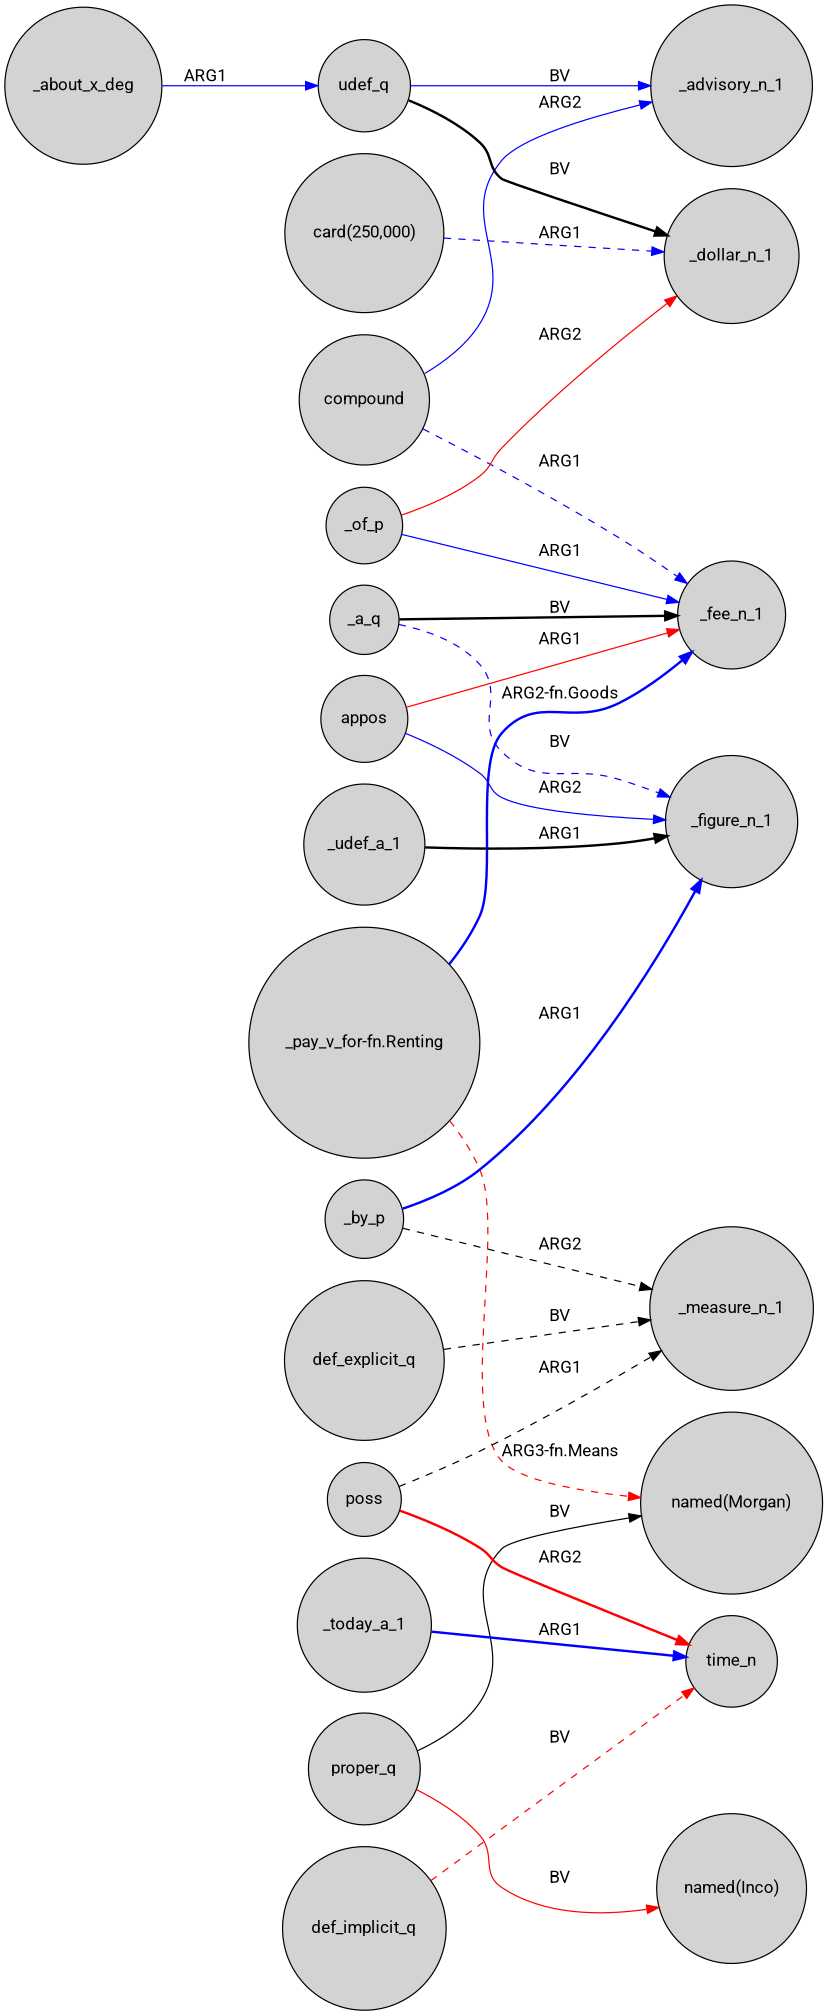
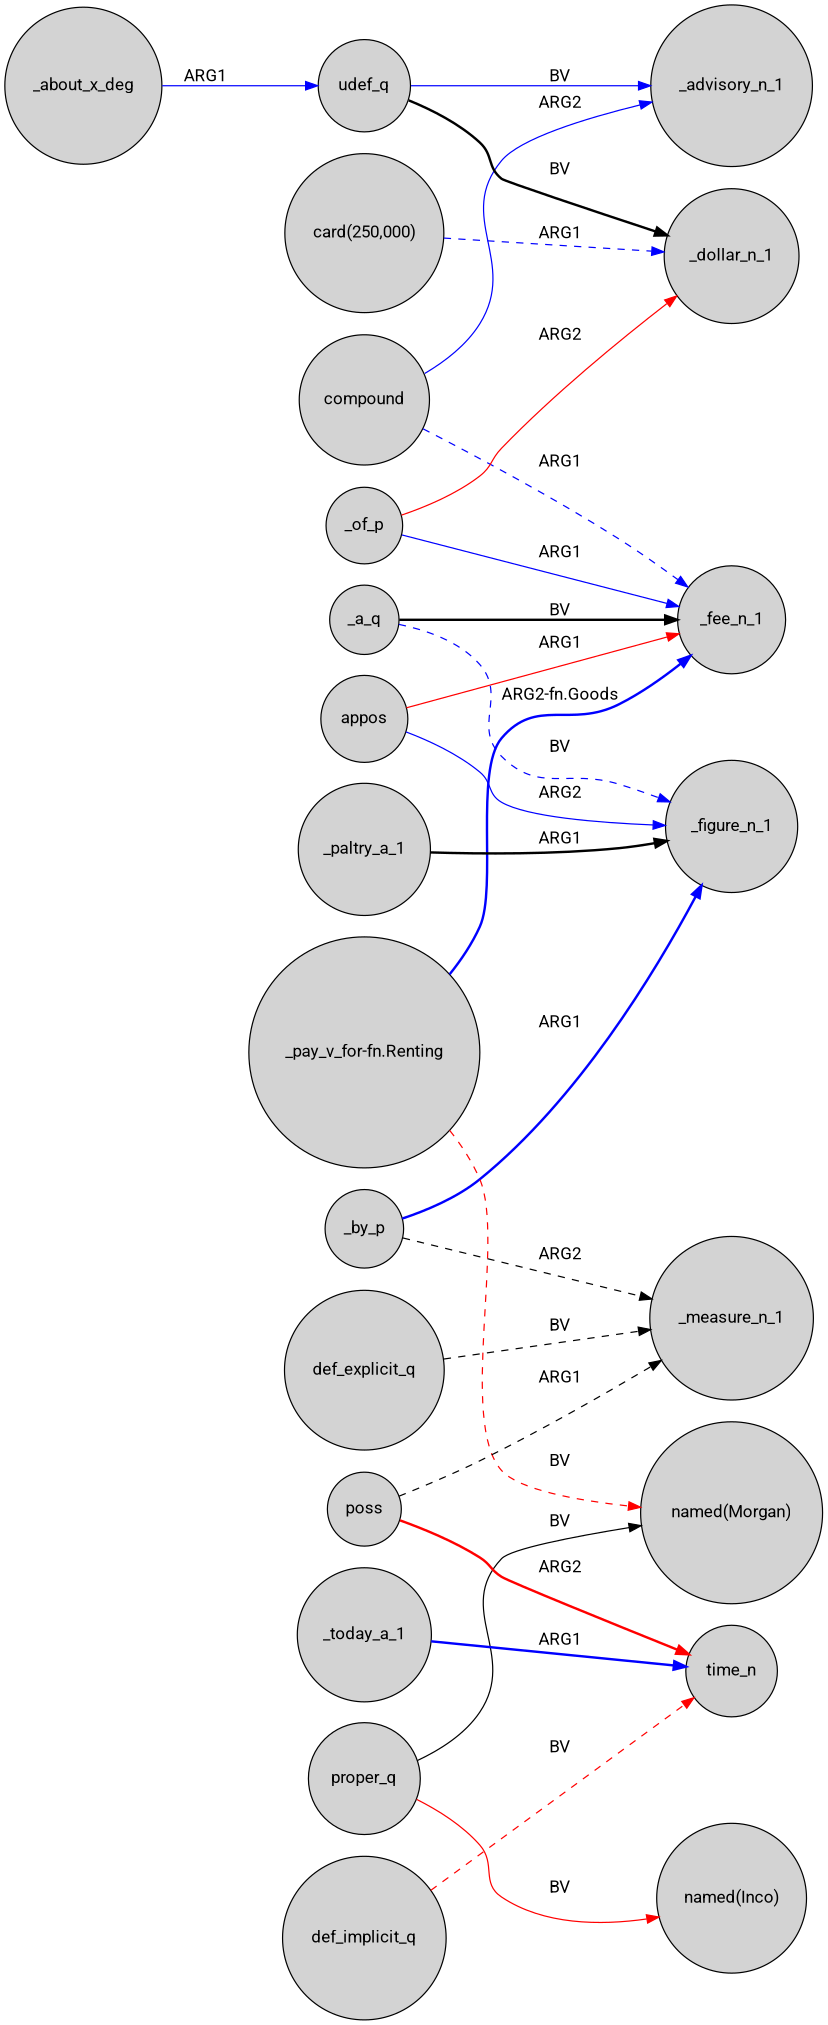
(364, 845) -> (364, 849)
(560, 1452) -> (560, 1461)
